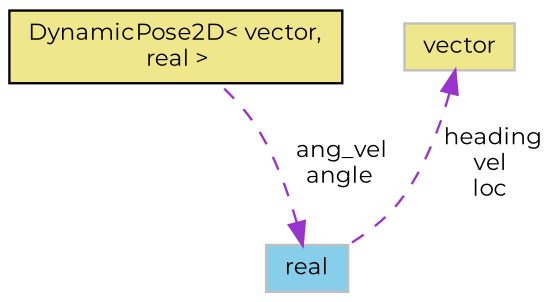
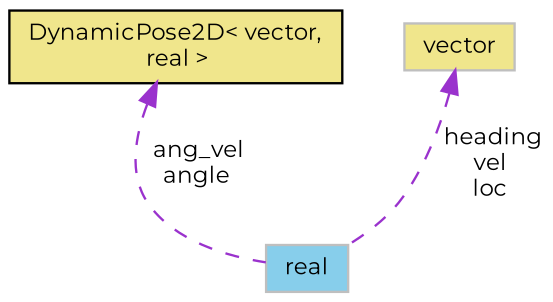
(268, 147) -> (158, 216)
